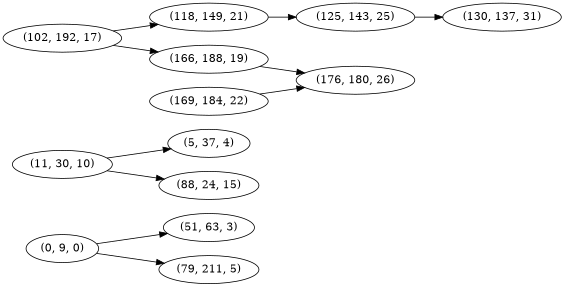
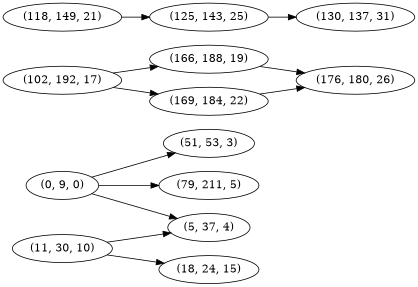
(132, 28) -> (132, 90)
(209, 185) -> (209, 270)
none -> (131, 205)
(209, 228) -> (209, 143)
